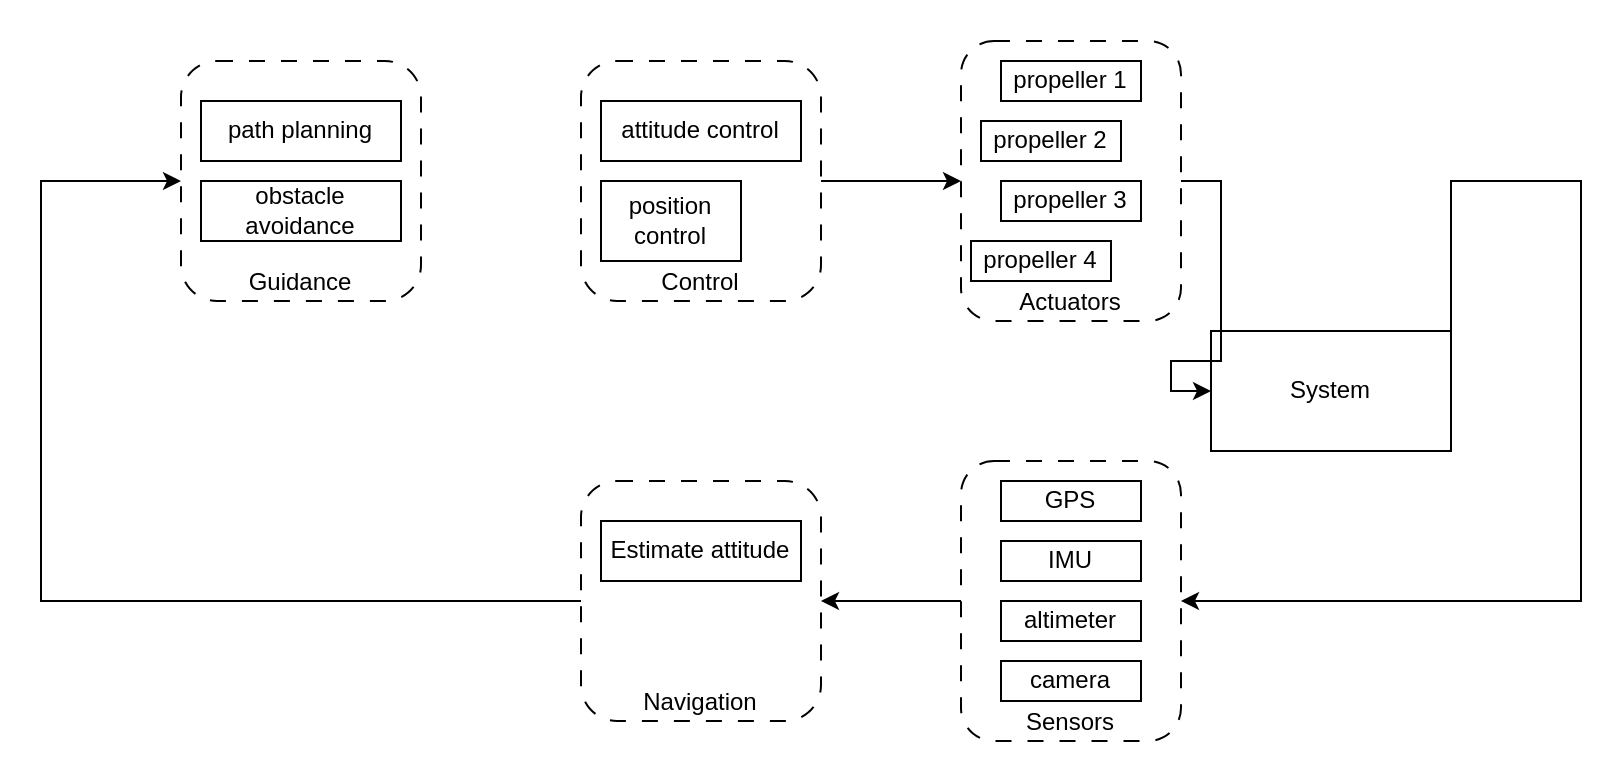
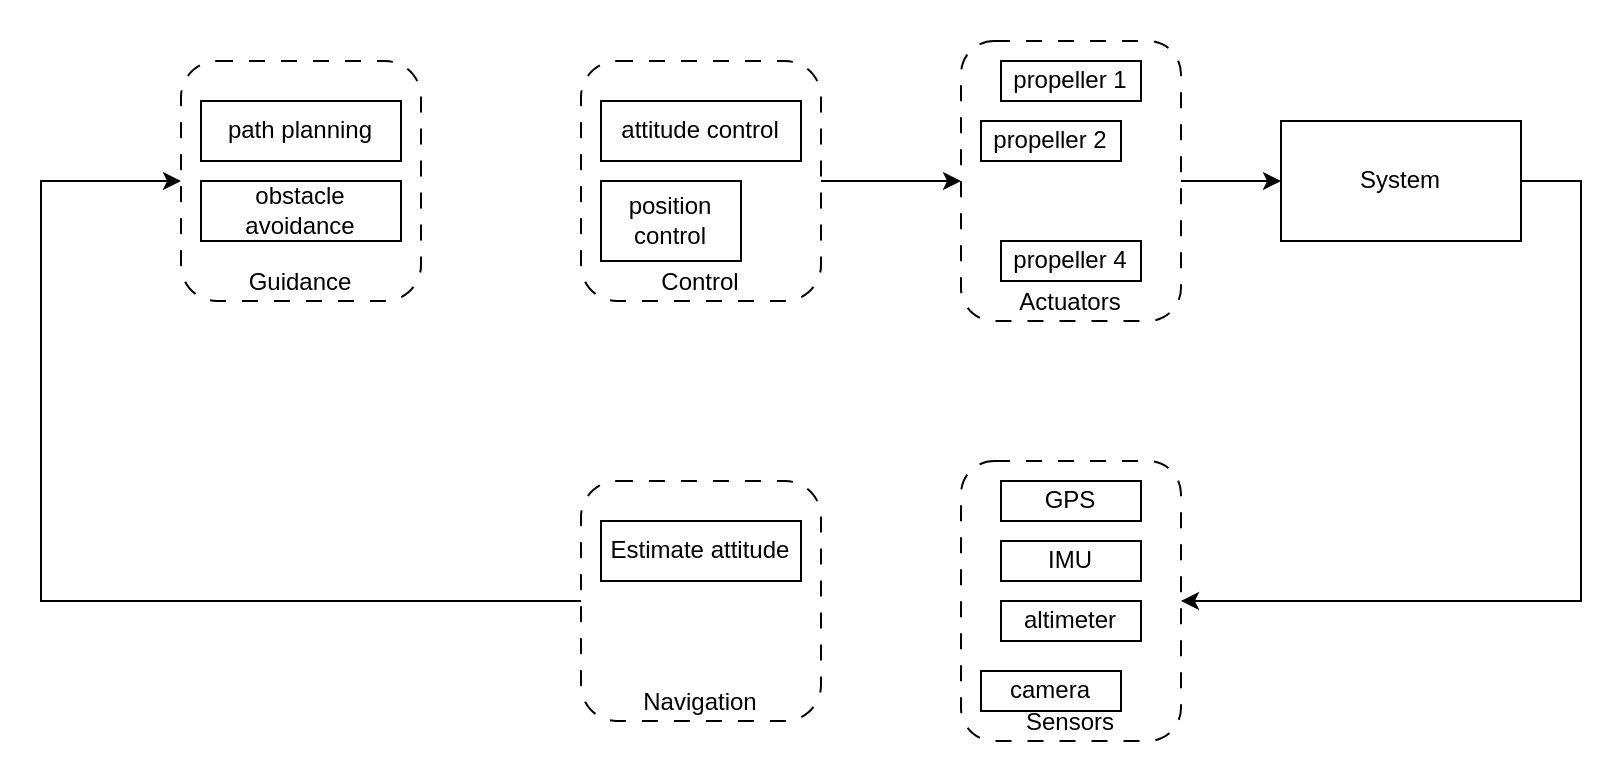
(1071, 201) -> none
(1041, 261) -> (1071, 261)
(1331, 391) -> (1401, 181)
(898, 601) -> none
(1071, 681) -> (1051, 691)
